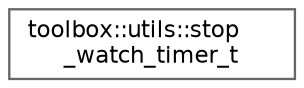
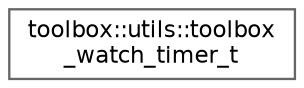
(152, 44) -> (152, 44)
